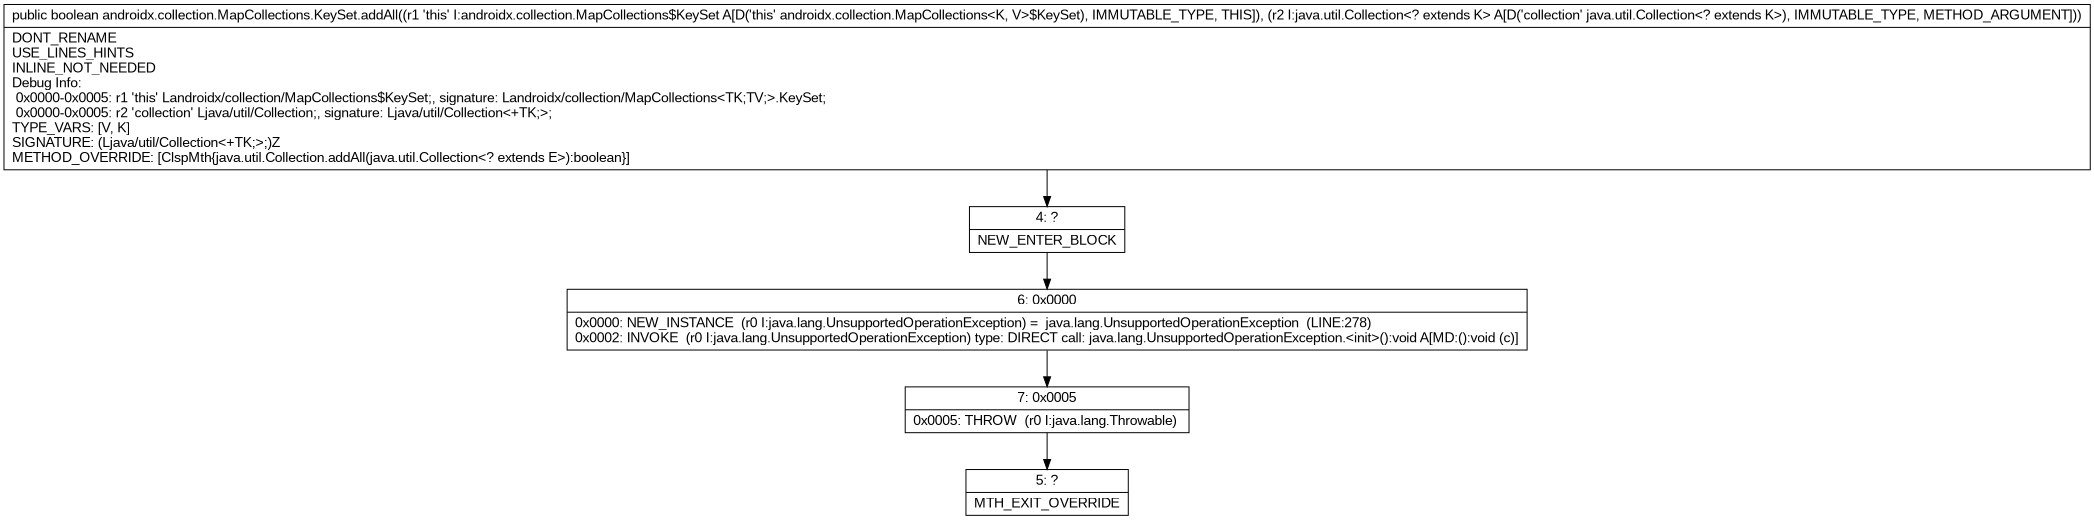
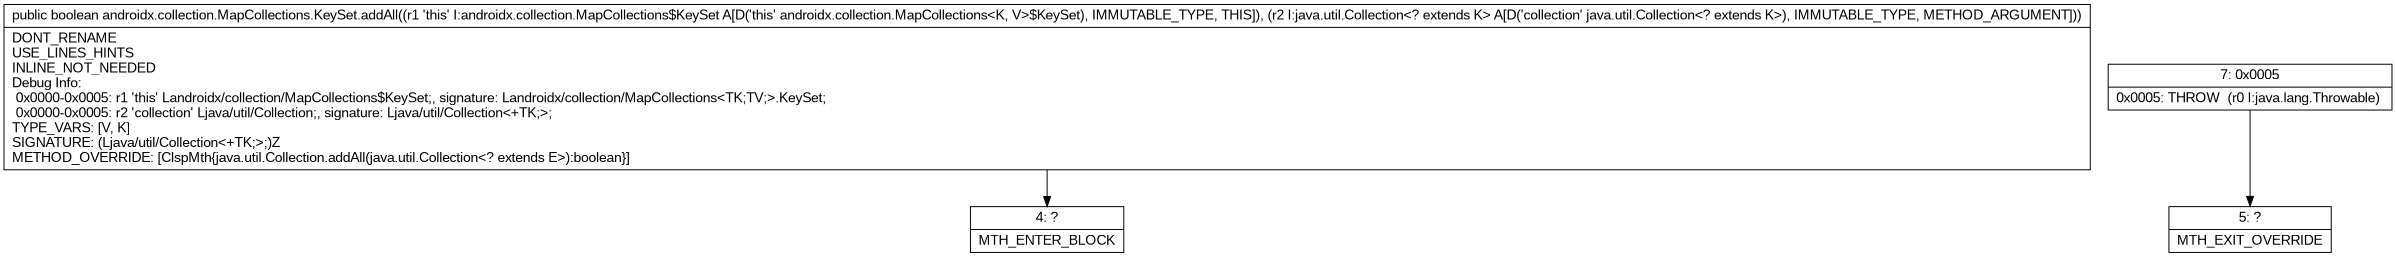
(1047, 240) -> (1047, 240)
(1047, 320) -> none
